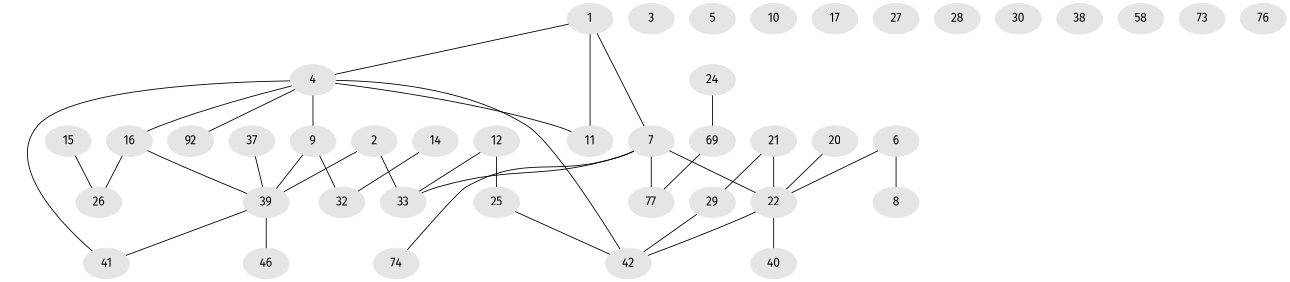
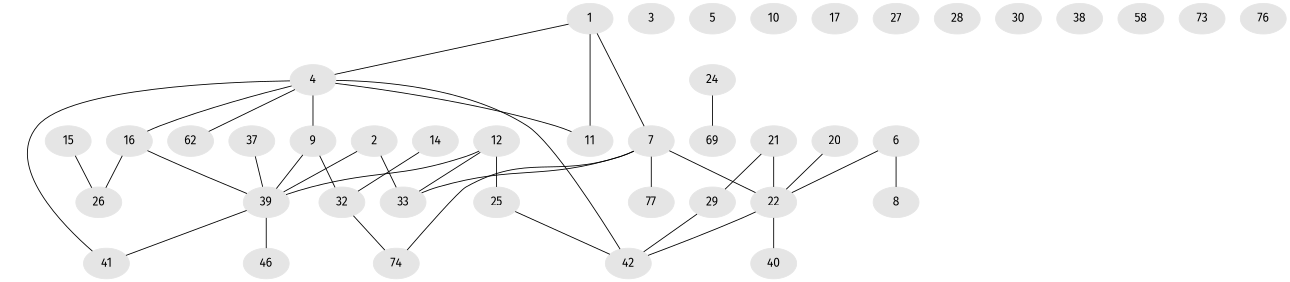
(191, 141) -> (191, 141)
(682, 172) -> none
none -> (373, 175)
none -> (369, 233)
